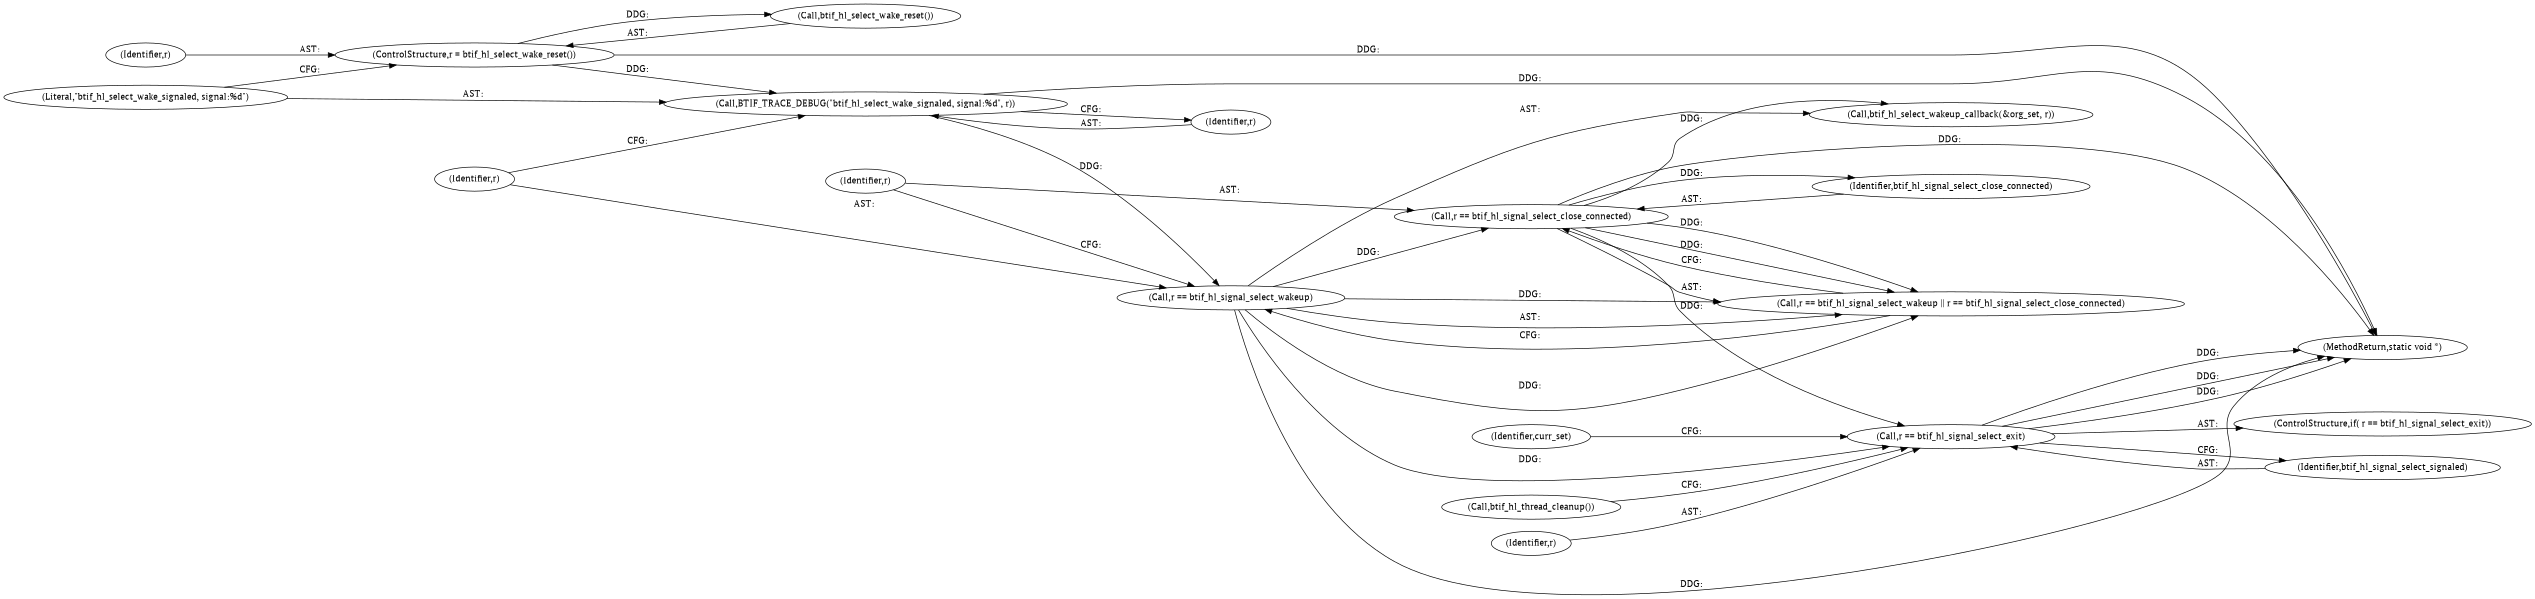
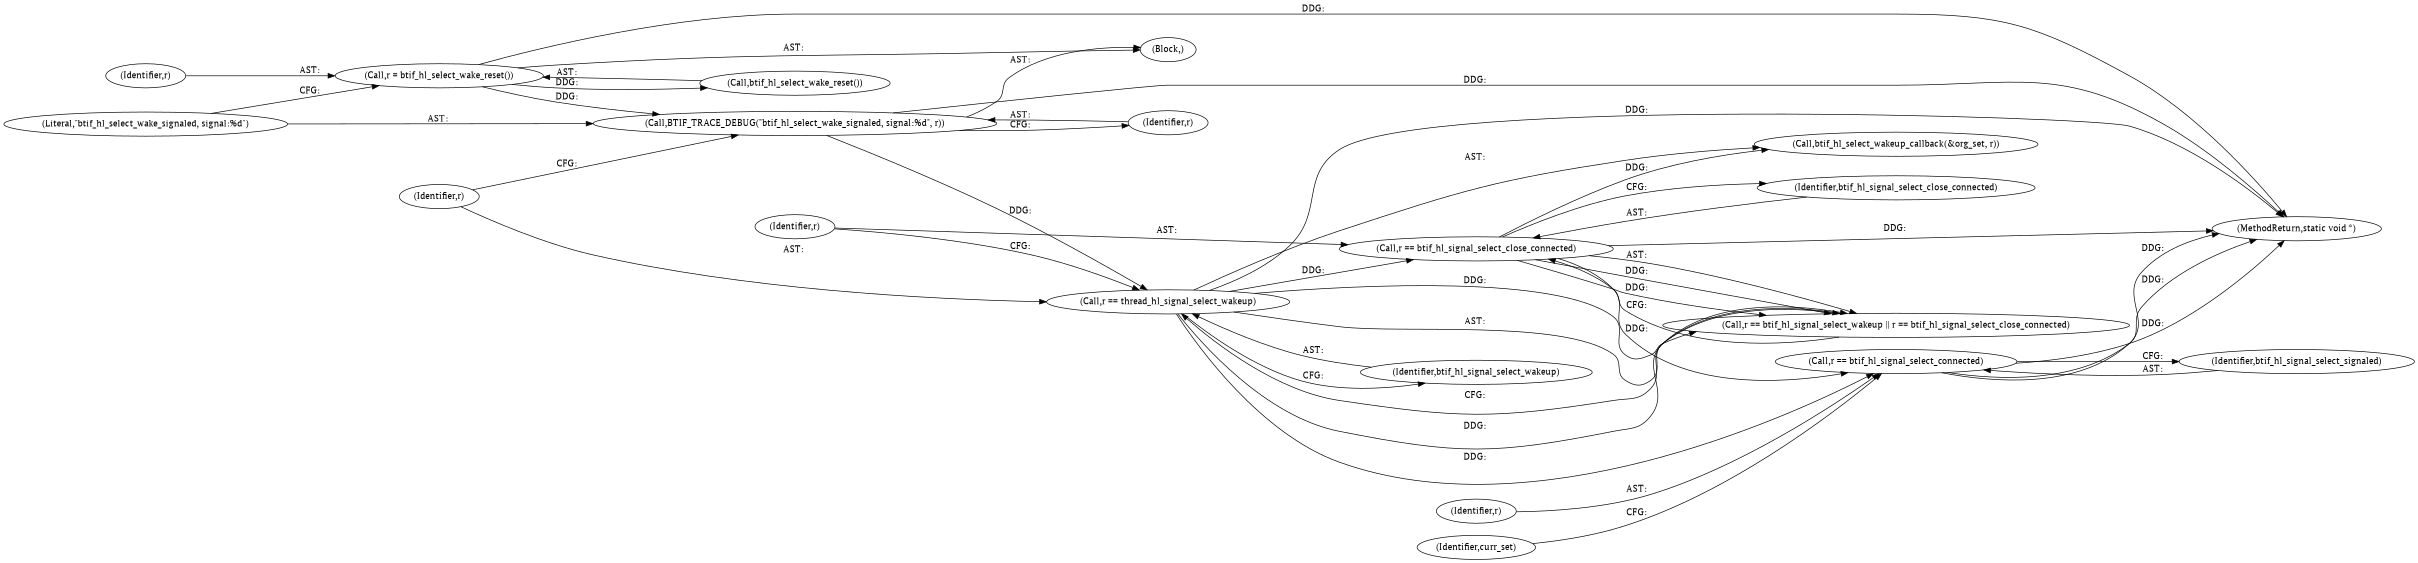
none -> (1168, 50)
(475, 55) -> (439, 76)
(1693, 173) -> (1638, 187)
(1231, 298) -> (1168, 302)
none -> (1476, 372)
(2383, 424) -> none
(1951, 437) -> (1896, 362)
(1531, 507) -> none
